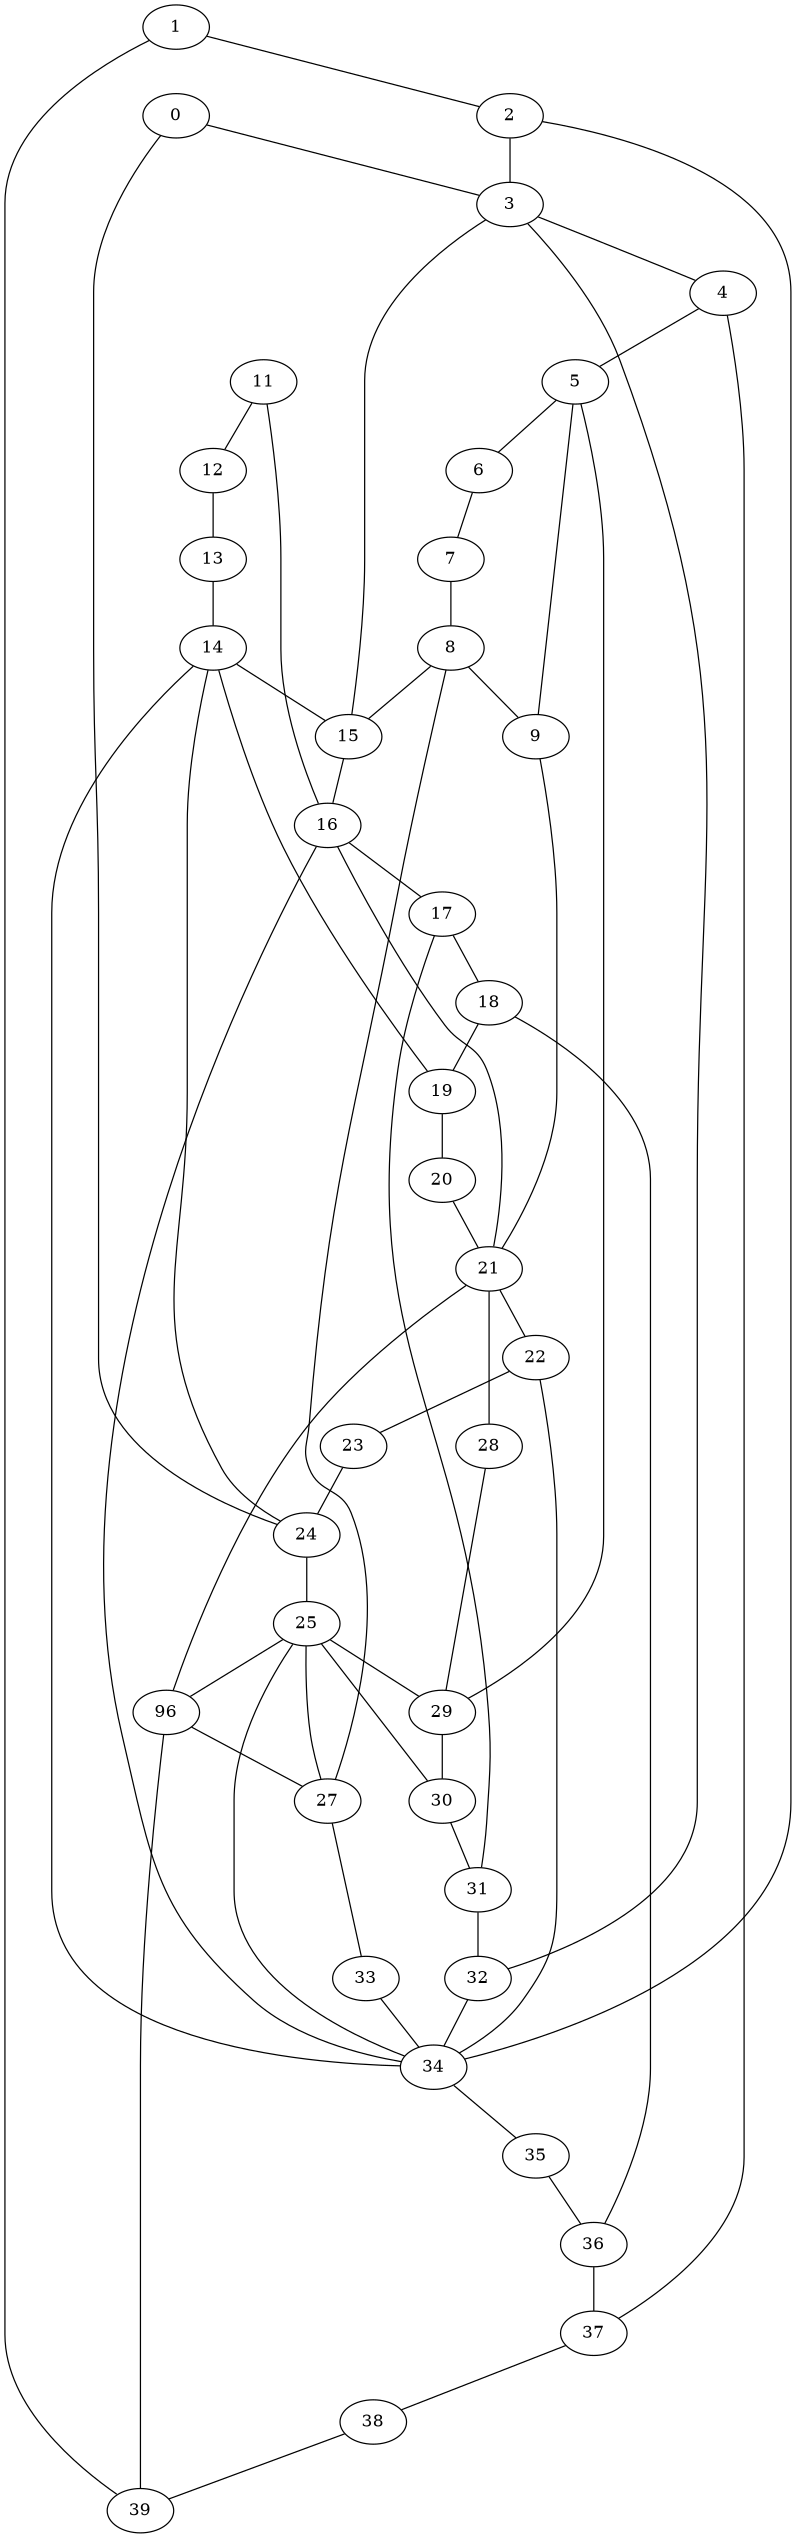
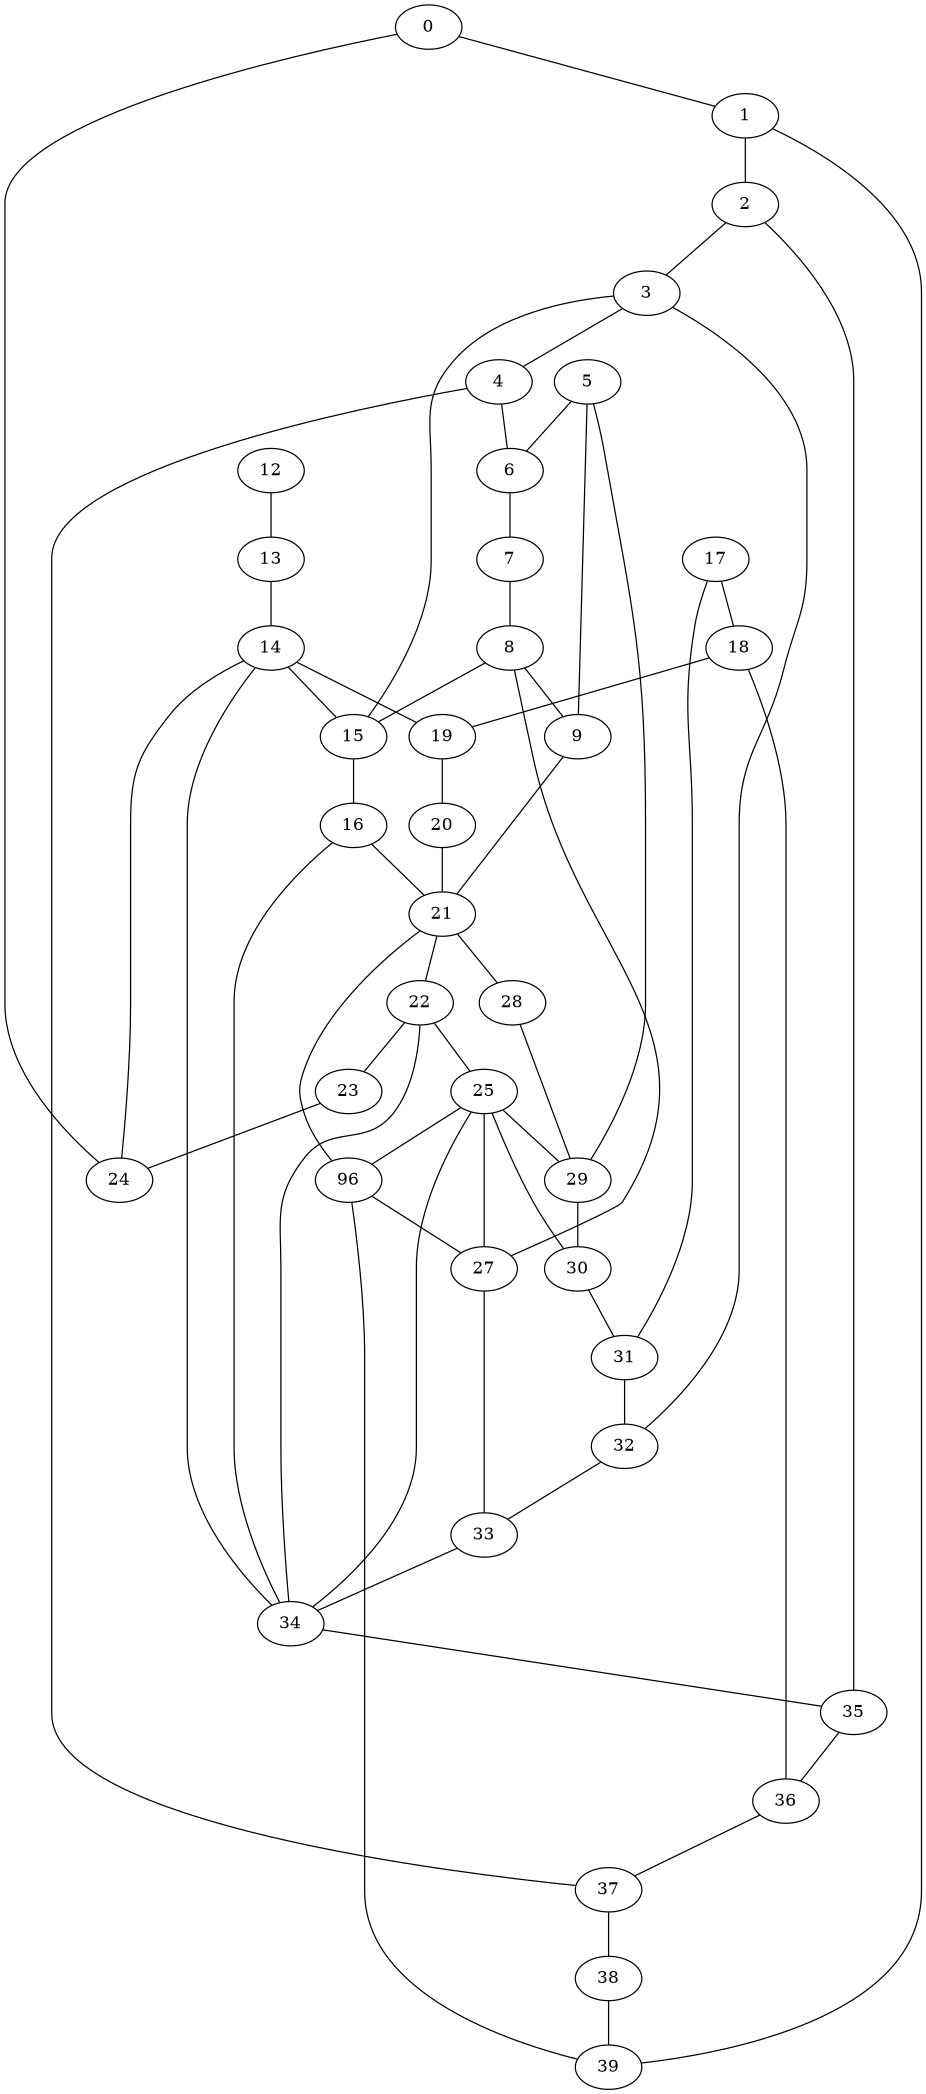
(343, 160) -> (587, 71)
(649, 338) -> (504, 426)
(264, 382) -> none
(385, 870) -> none
(791, 1107) -> (854, 943)
(307, 1579) -> (452, 1047)
(456, 2023) -> (554, 1491)
